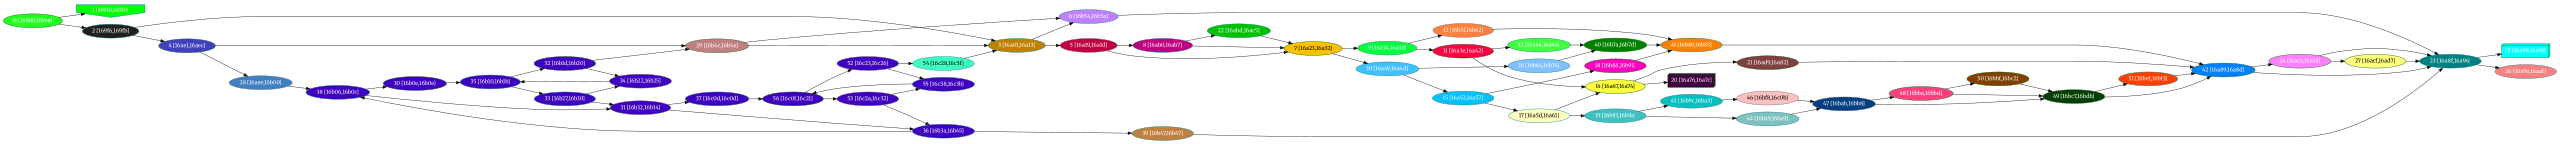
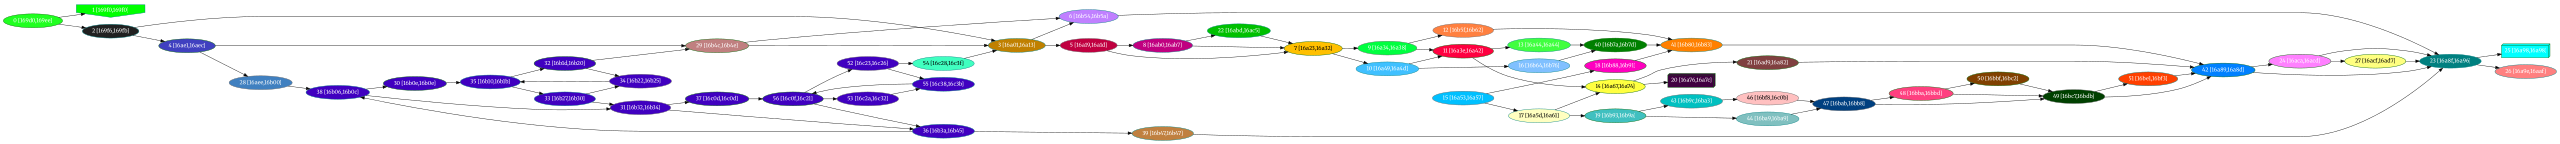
(1423, 83) -> (1424, 60)
(717, 99) -> (717, 99)
(905, 114) -> (865, 115)
(1615, 116) -> (1615, 116)
